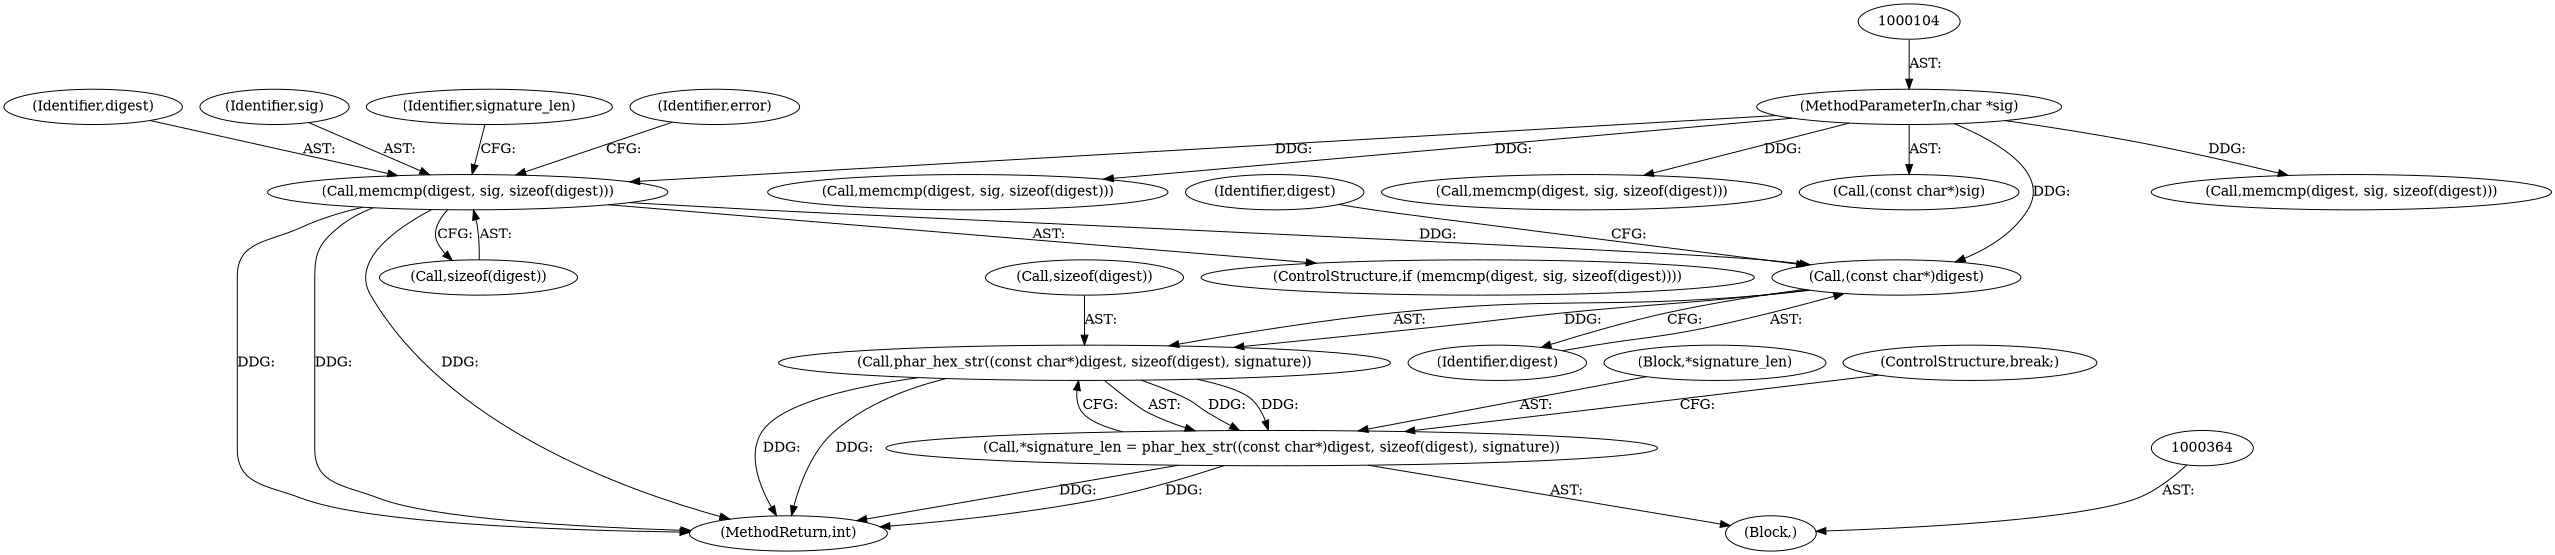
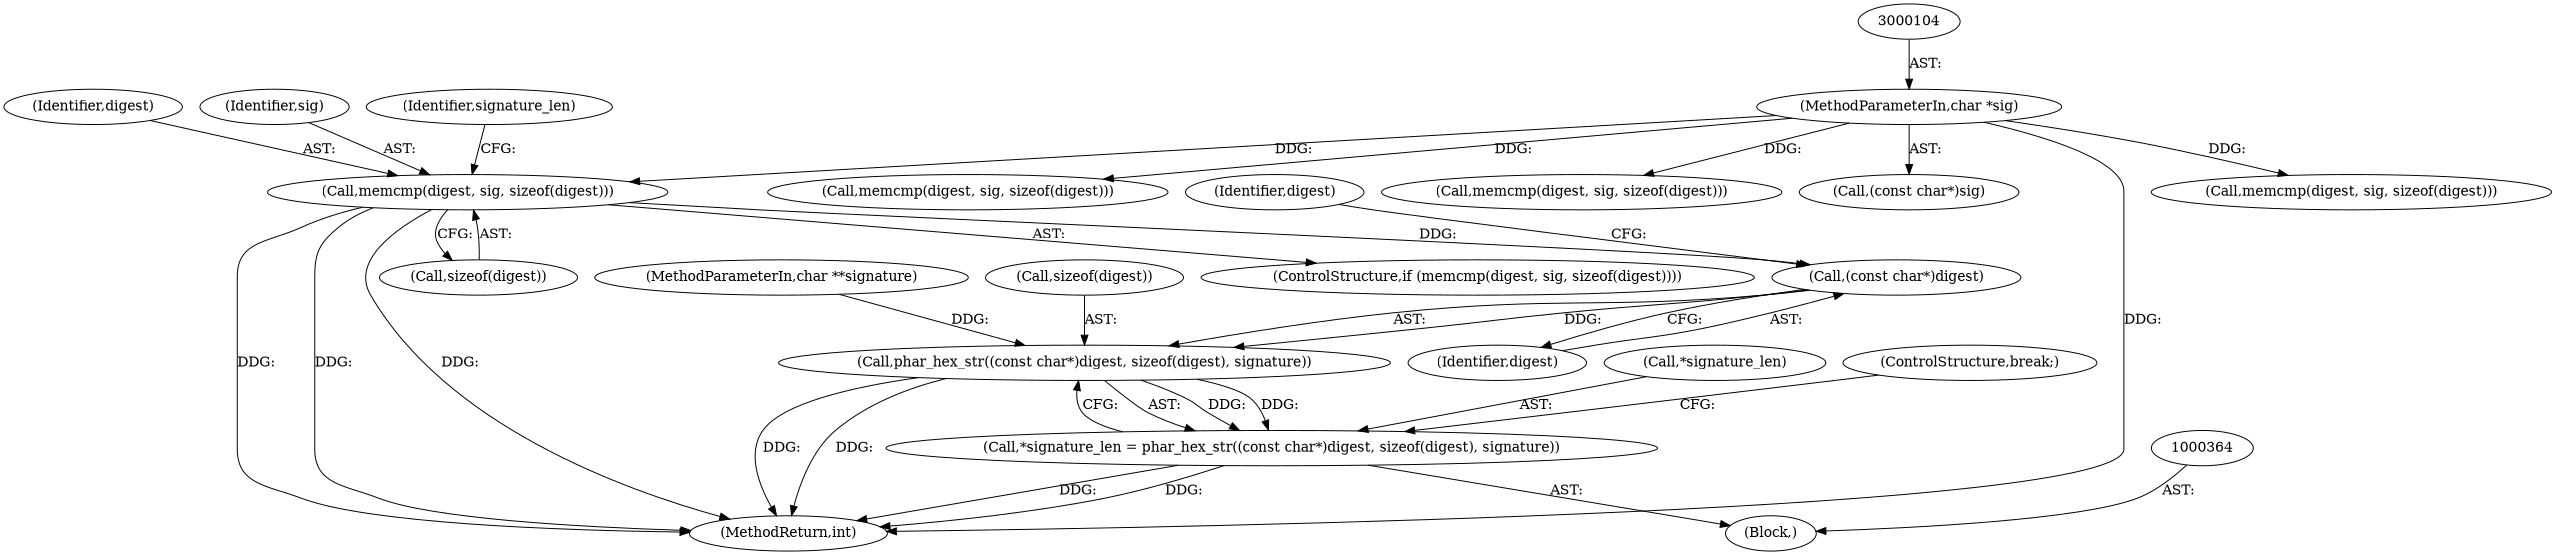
(1909, 22) -> (1909, 22)
(715, 107) -> none
(2032, 187) -> (1724, 506)
none -> (782, 277)
(1715, 363) -> (1715, 363)
